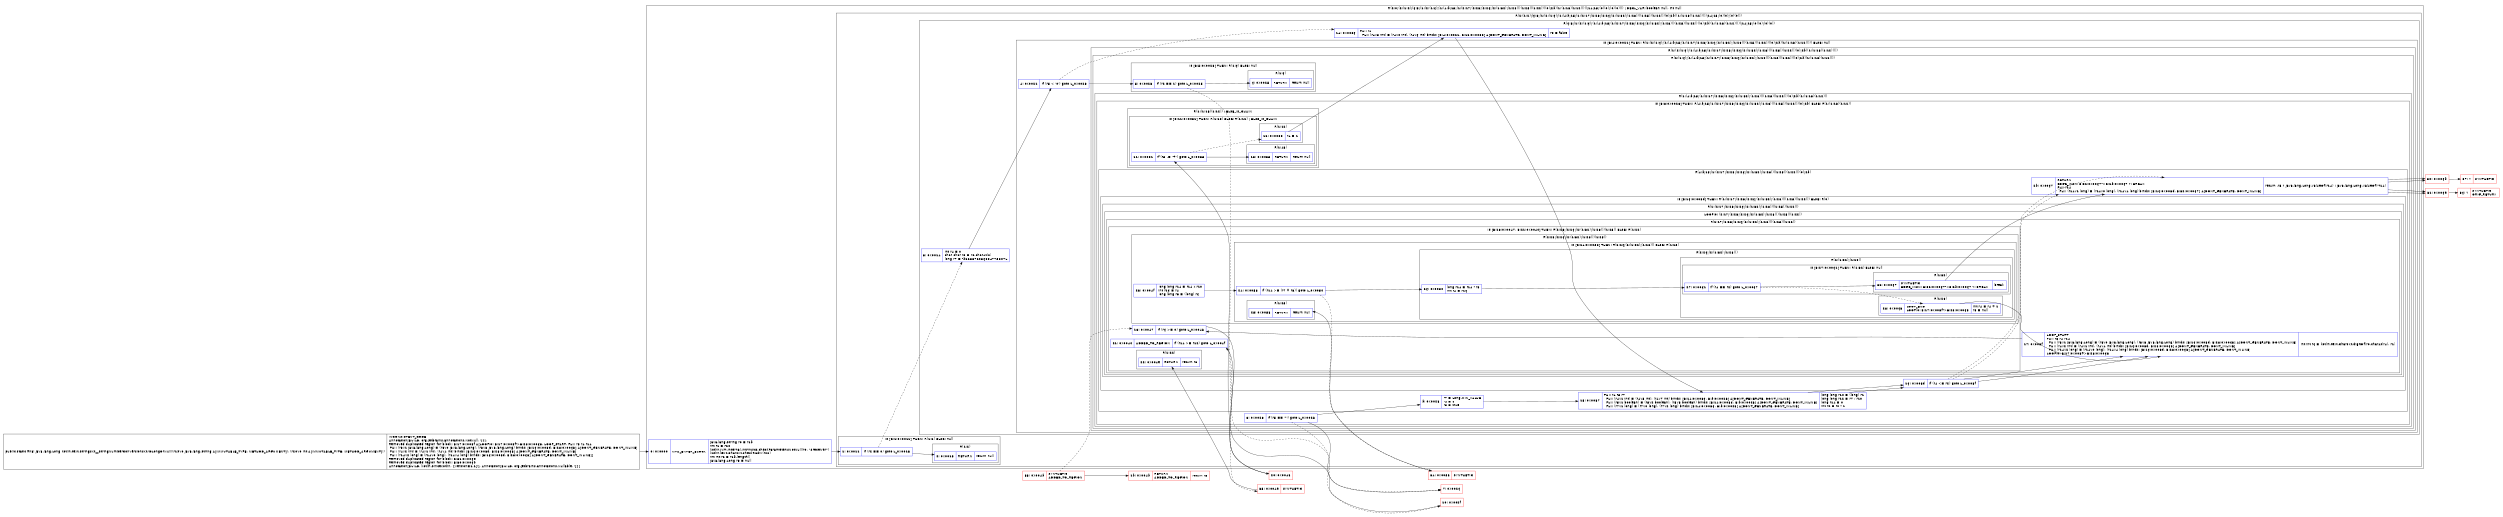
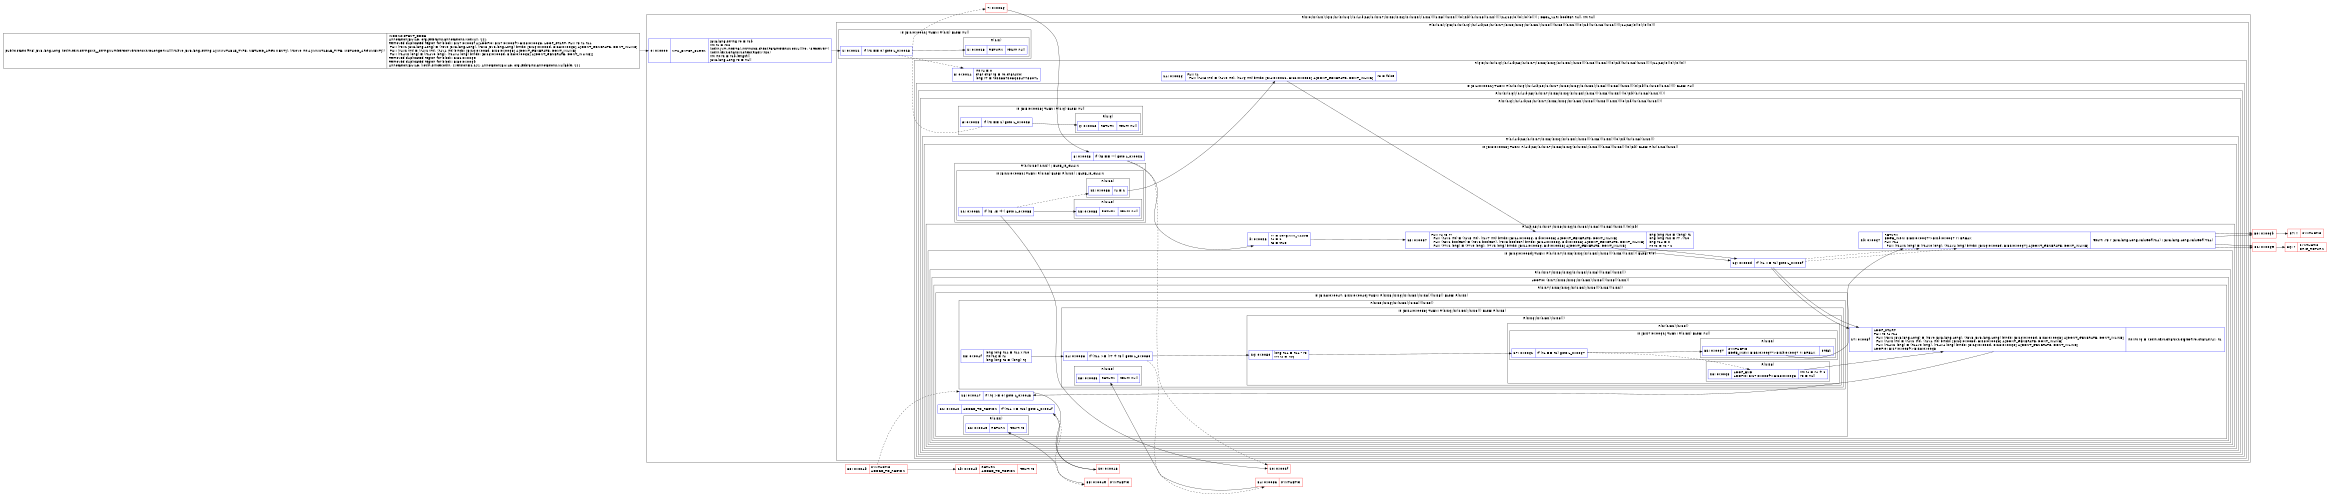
(1054, 84) -> none
(1228, 400) -> (1075, 400)
(1349, 489) -> (1059, 73)
